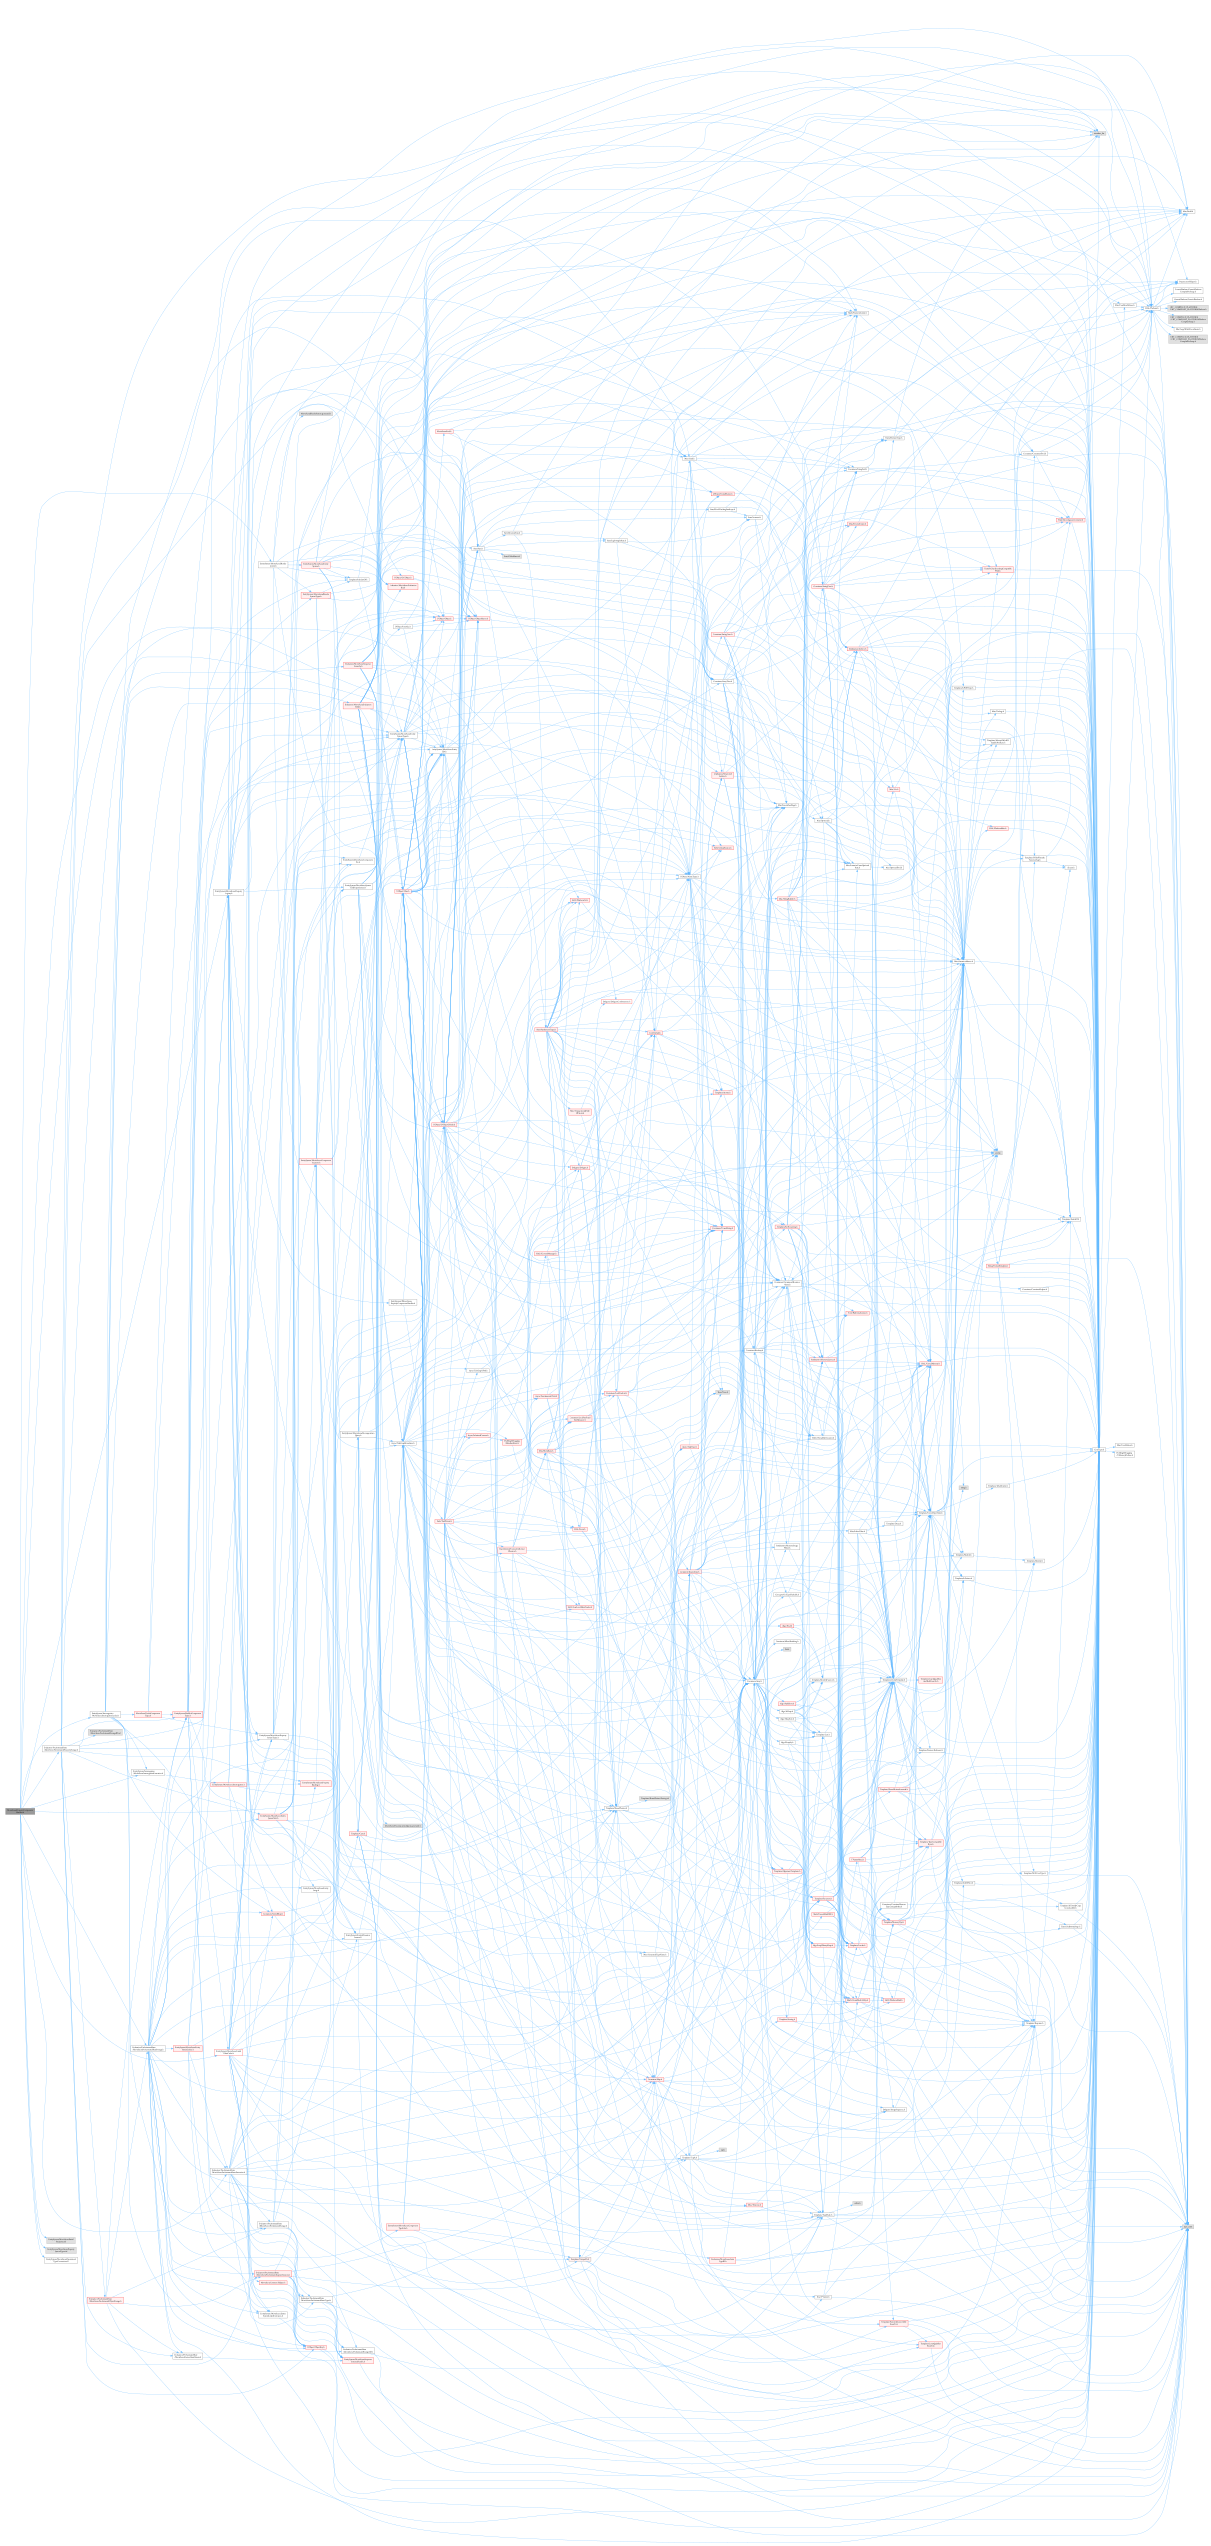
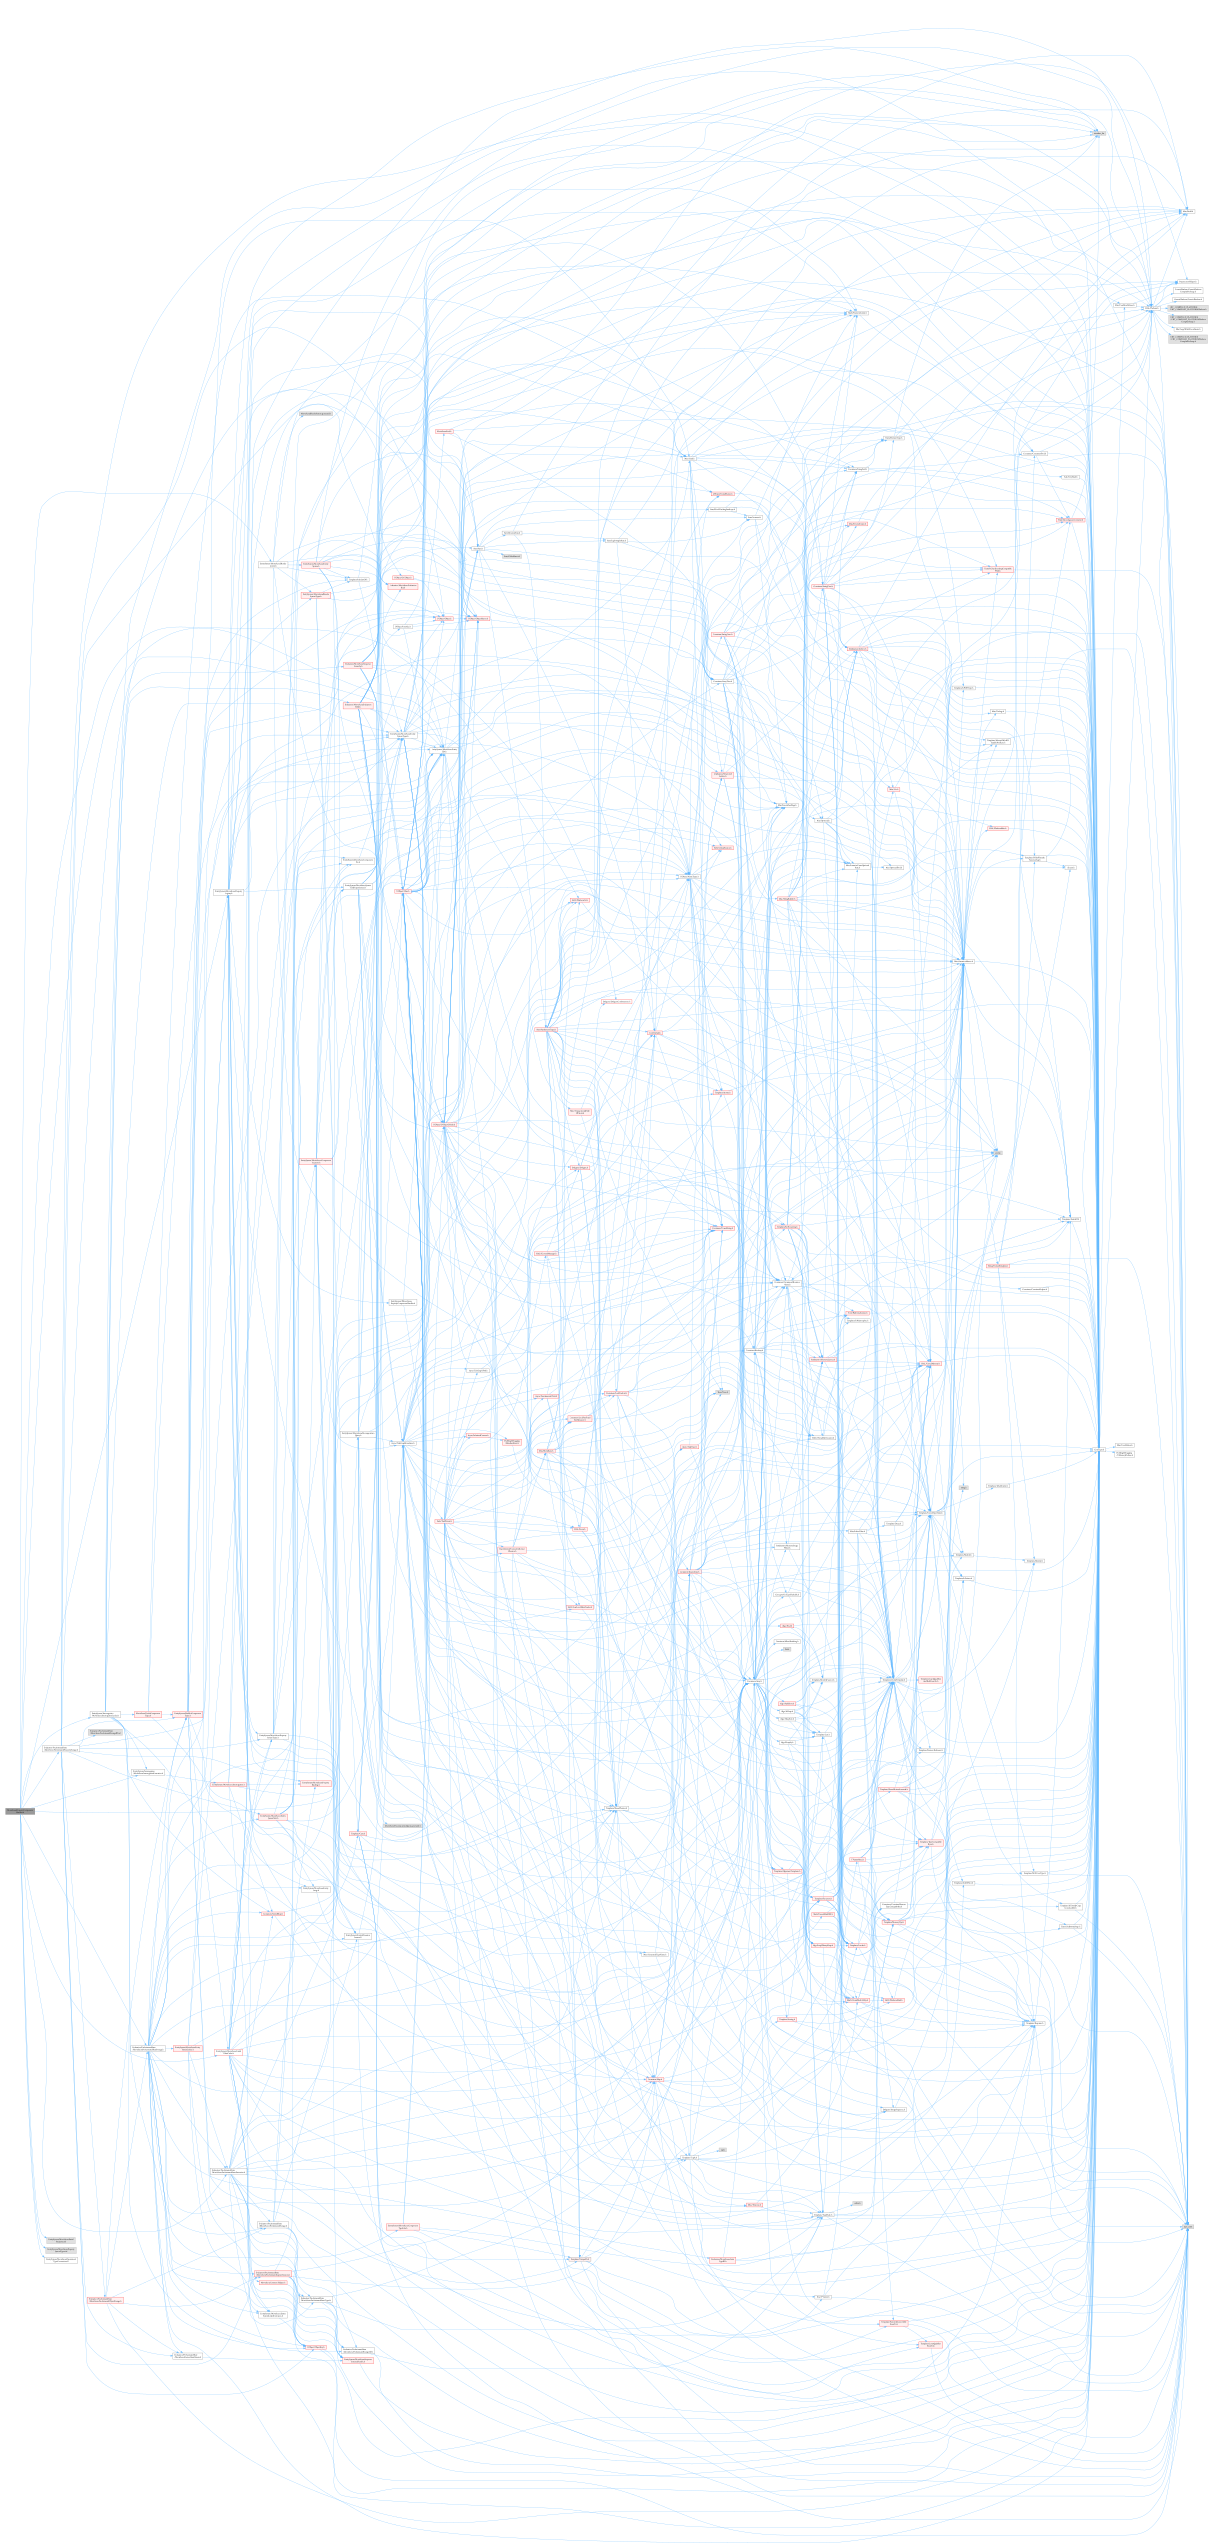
none -> (1071, 477)
none -> (858, 1321)
(530, 1414) -> (504, 1467)
(906, 1648) -> (832, 1606)
(206, 1725) -> (224, 1809)
(778, 1789) -> (775, 1778)
(655, 1798) -> none
(980, 2129) -> none
